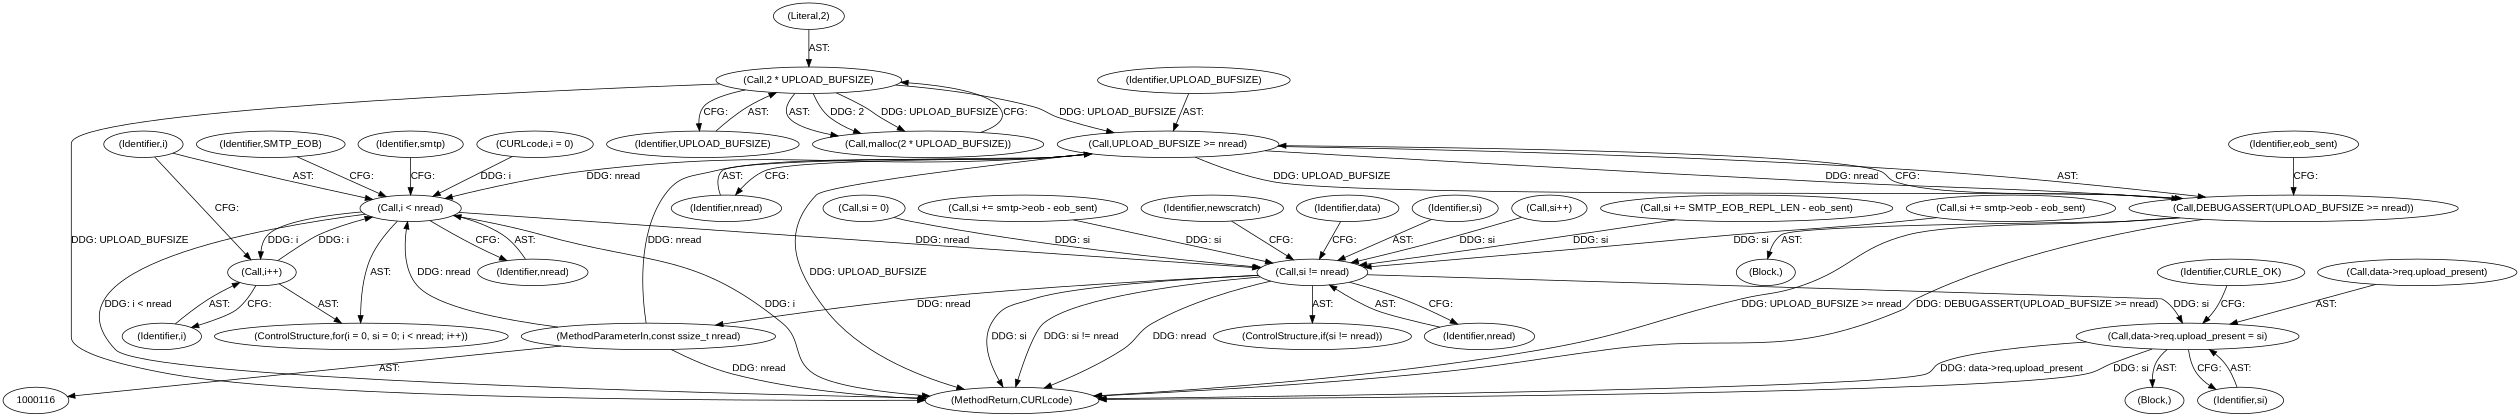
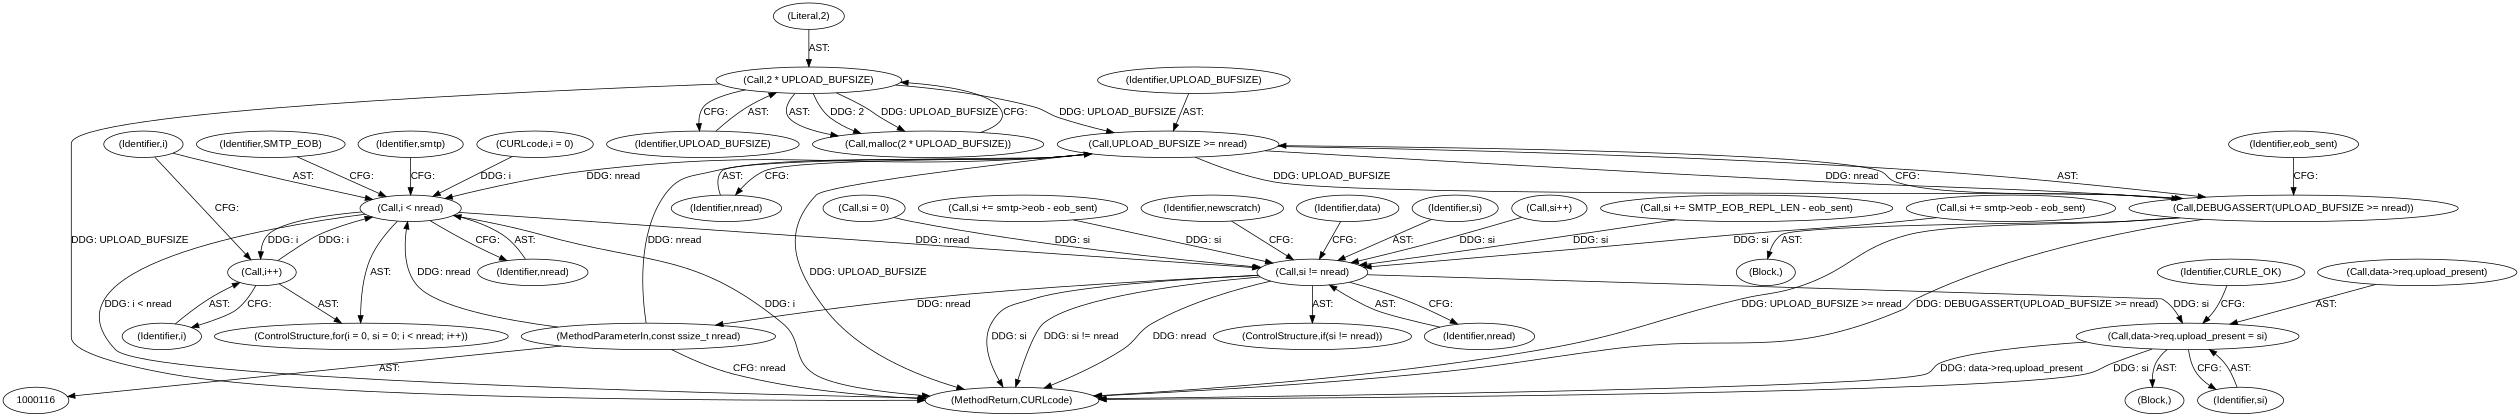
(759, 368) -> (760, 368)
